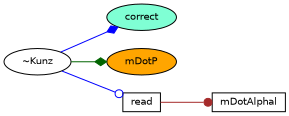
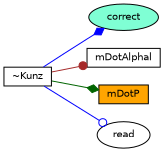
(38, 62) -> (28, 77)
(142, 62) -> (124, 94)
(142, 102) -> (124, 135)
(182, 102) -> (65, 69)
